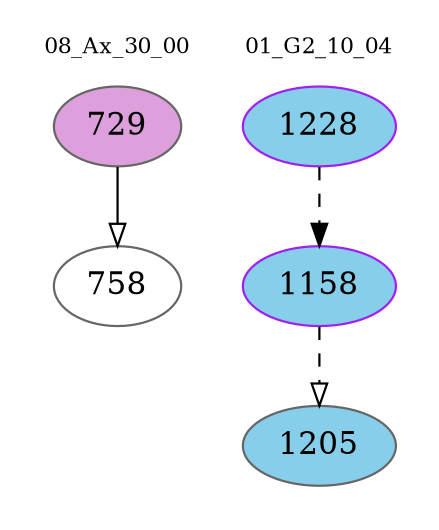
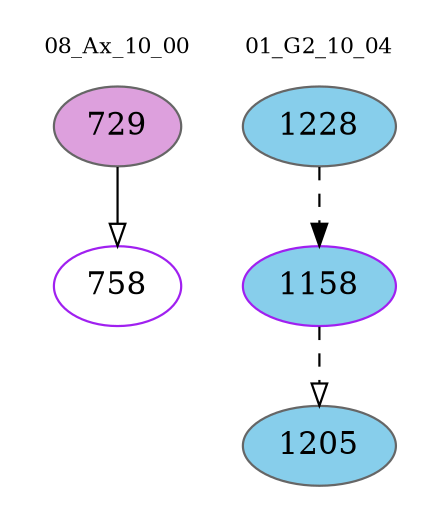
(118, 48) -> (118, 48)
(319, 126) -> (319, 126)
(118, 286) -> (118, 286)
